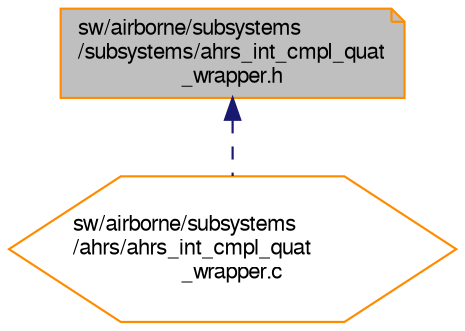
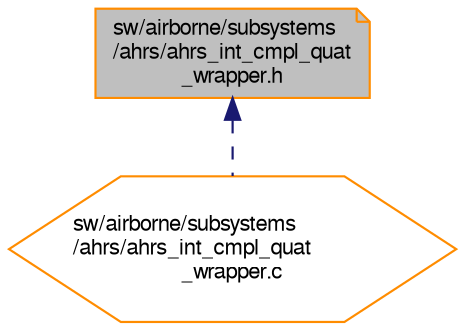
(233, 53) -> (233, 53)
